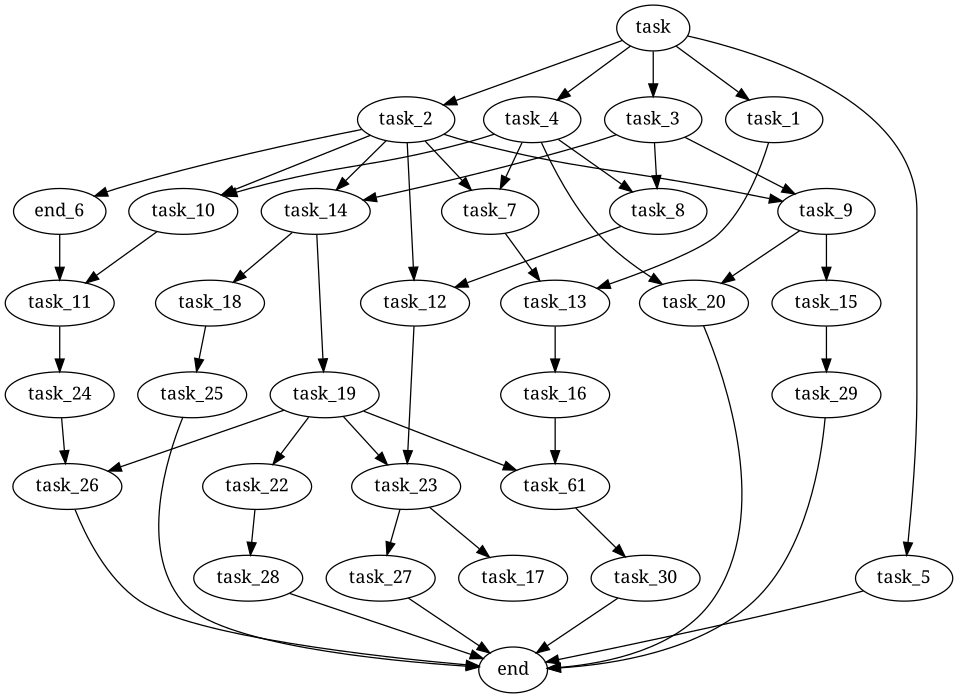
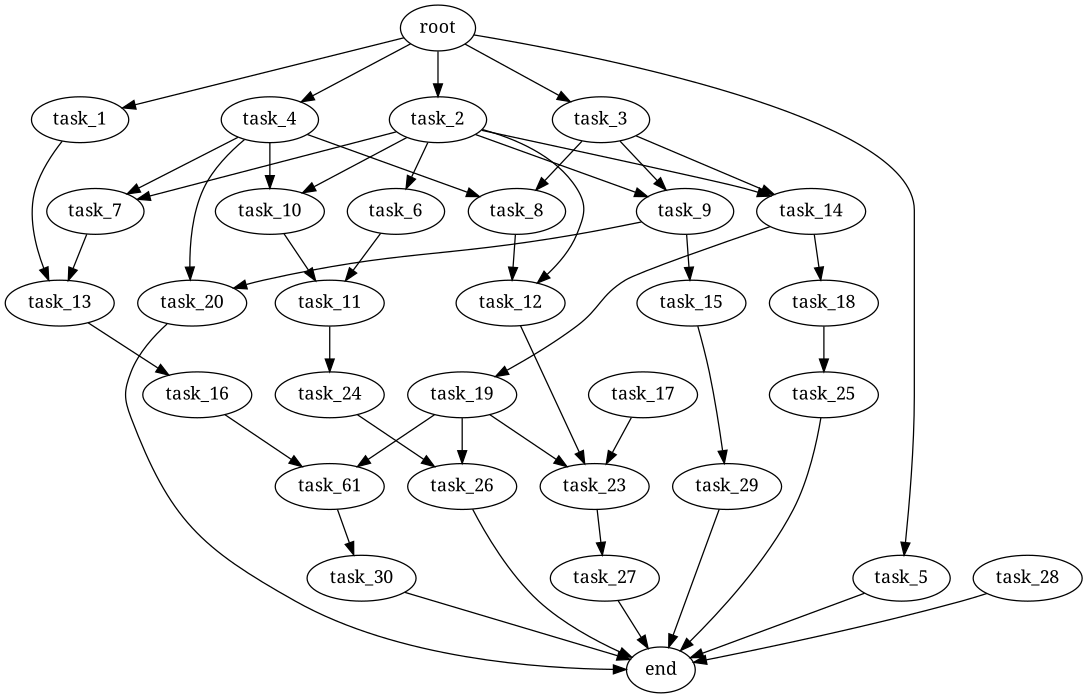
(653, 28) -> (438, 28)
(60, 211) -> (396, 211)
(257, 487) -> none
(455, 528) -> (622, 435)
